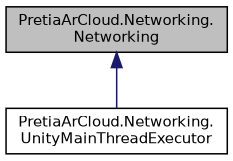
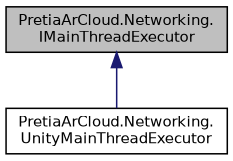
(117, 30) -> (117, 30)
